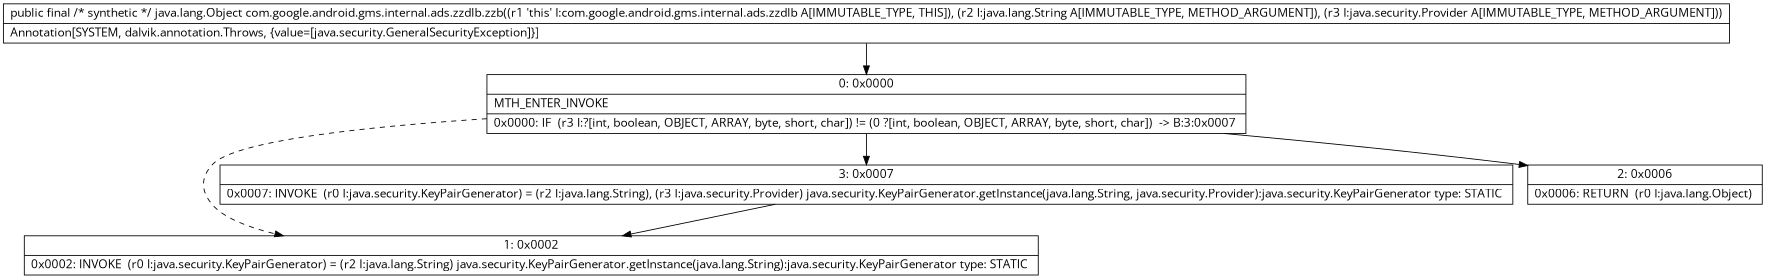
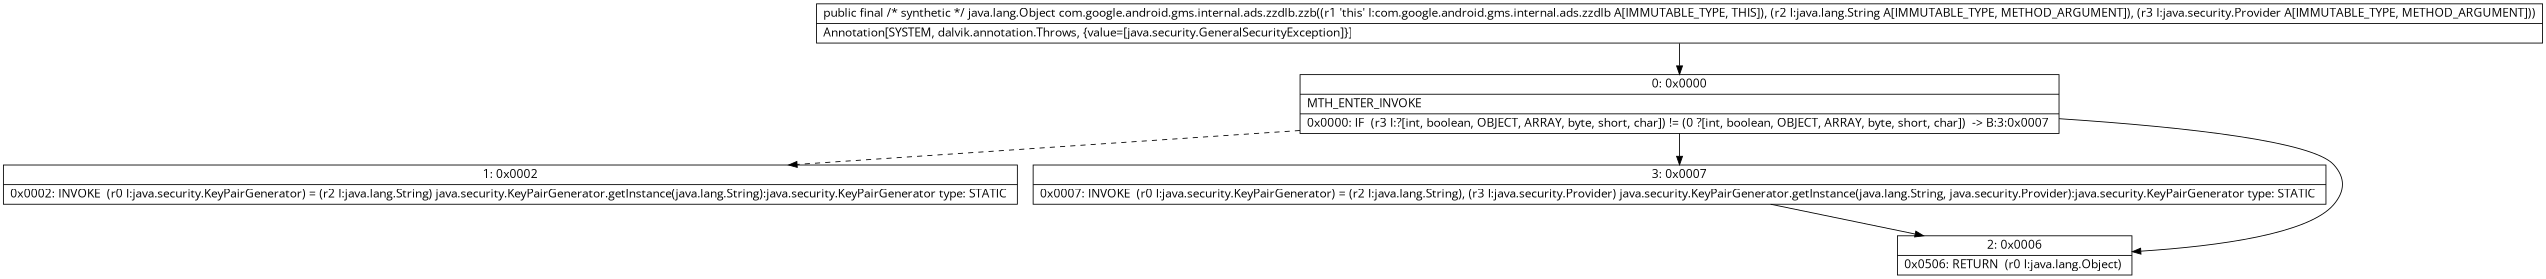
(1645, 194) -> (2015, 265)
(703, 219) -> (1843, 219)
